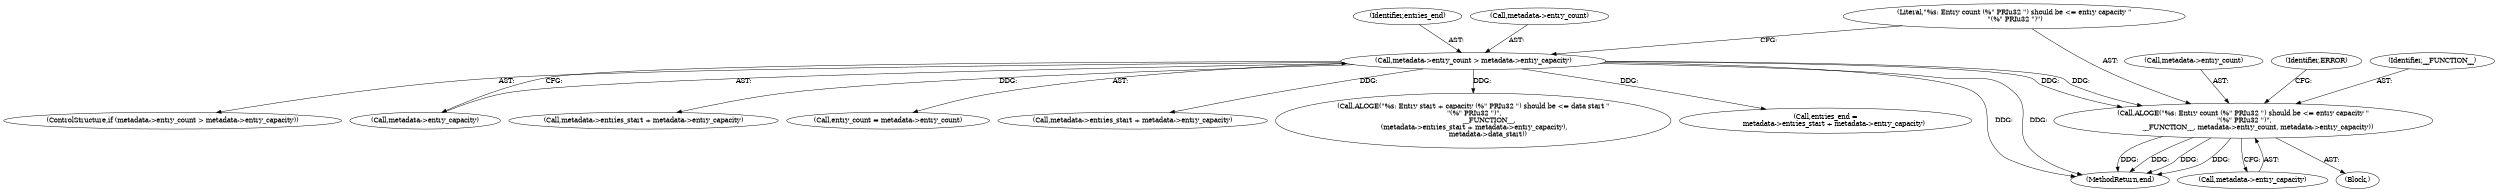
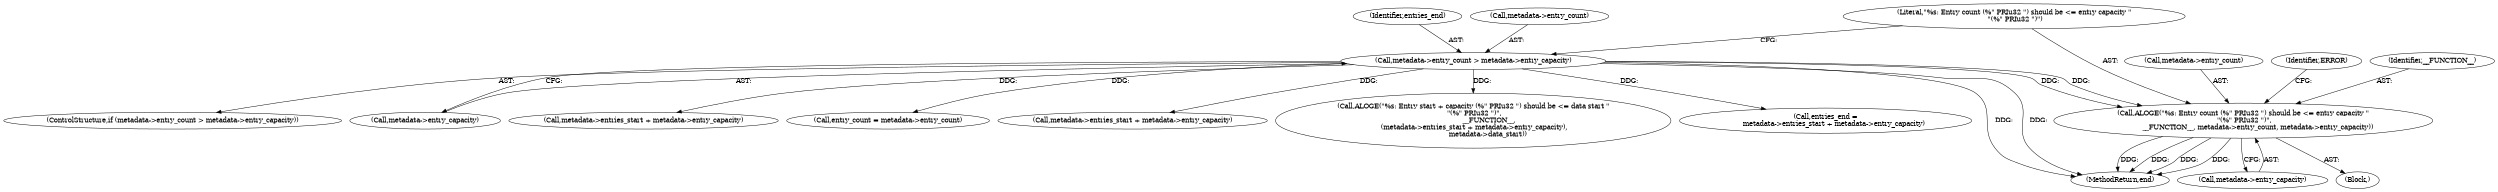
(1122, 81) -> (1122, 81)
